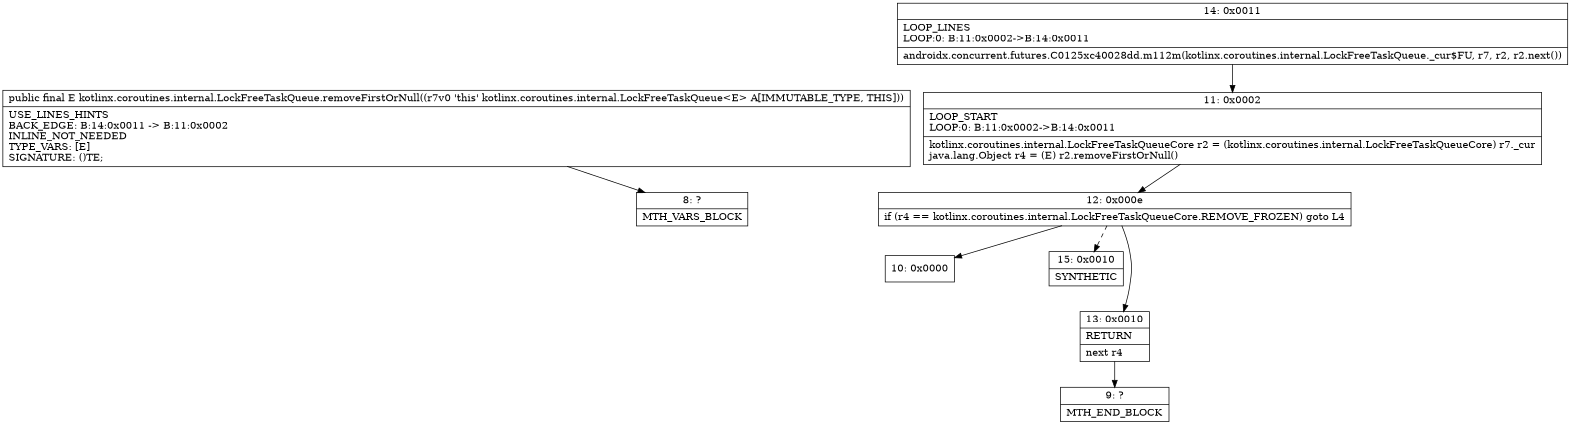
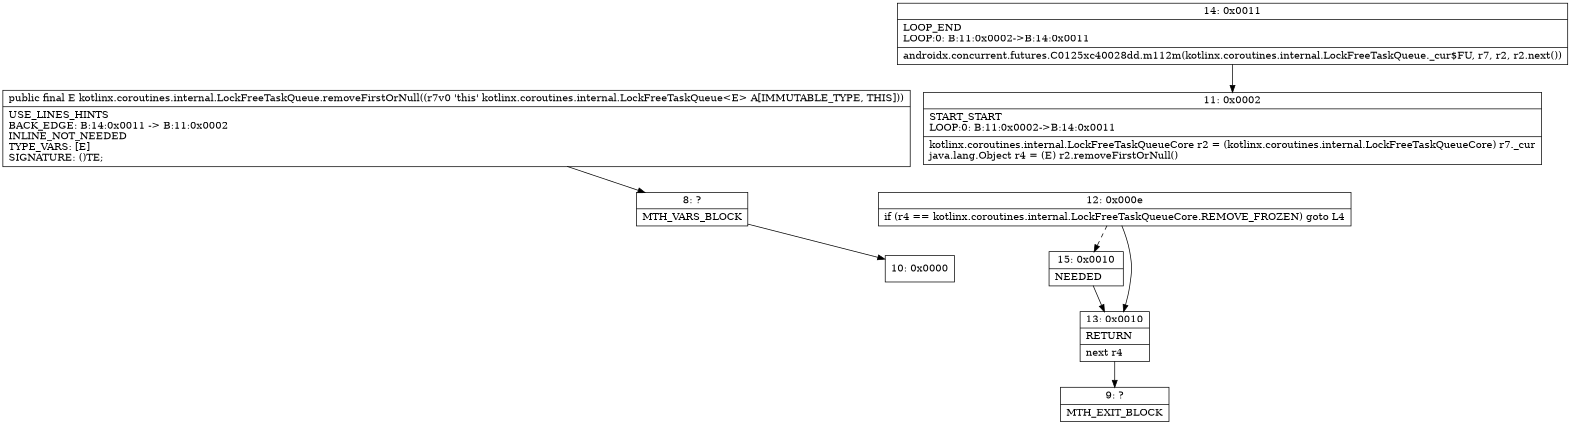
(937, 28) -> (932, 28)
(963, 117) -> (966, 117)
(1162, 176) -> none
(1012, 241) -> (813, 241)
(1086, 277) -> (1079, 277)
none -> (1097, 295)
(1114, 413) -> (1115, 413)
